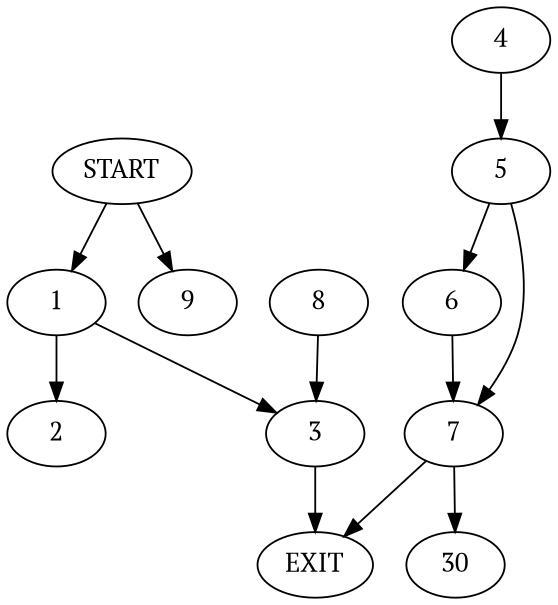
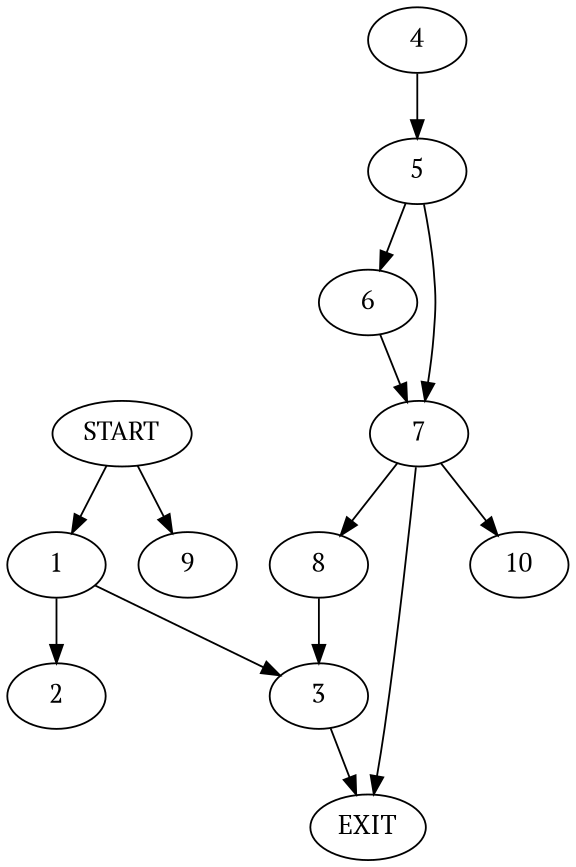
none -> (375, 492)
(456, 565) -> (519, 565)
